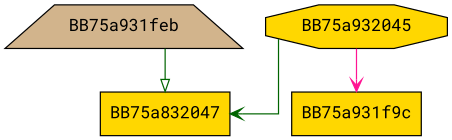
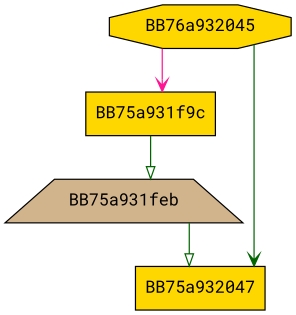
(356, 27) -> (200, 27)
(165, 114) -> (200, 288)
none -> (151, 151)
